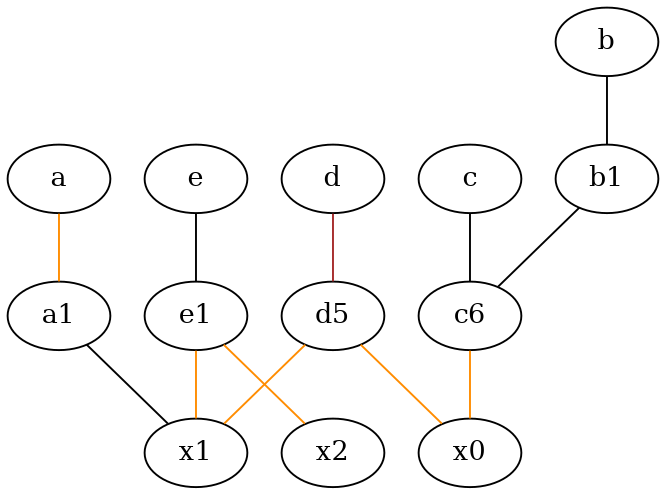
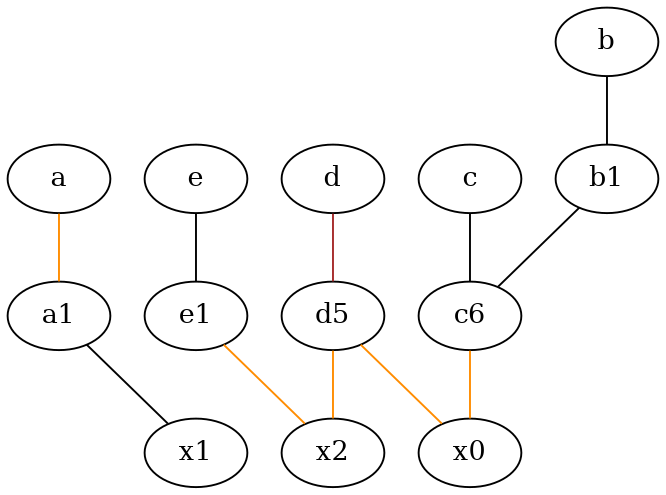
(273, 376) -> (333, 385)
(196, 385) -> none
